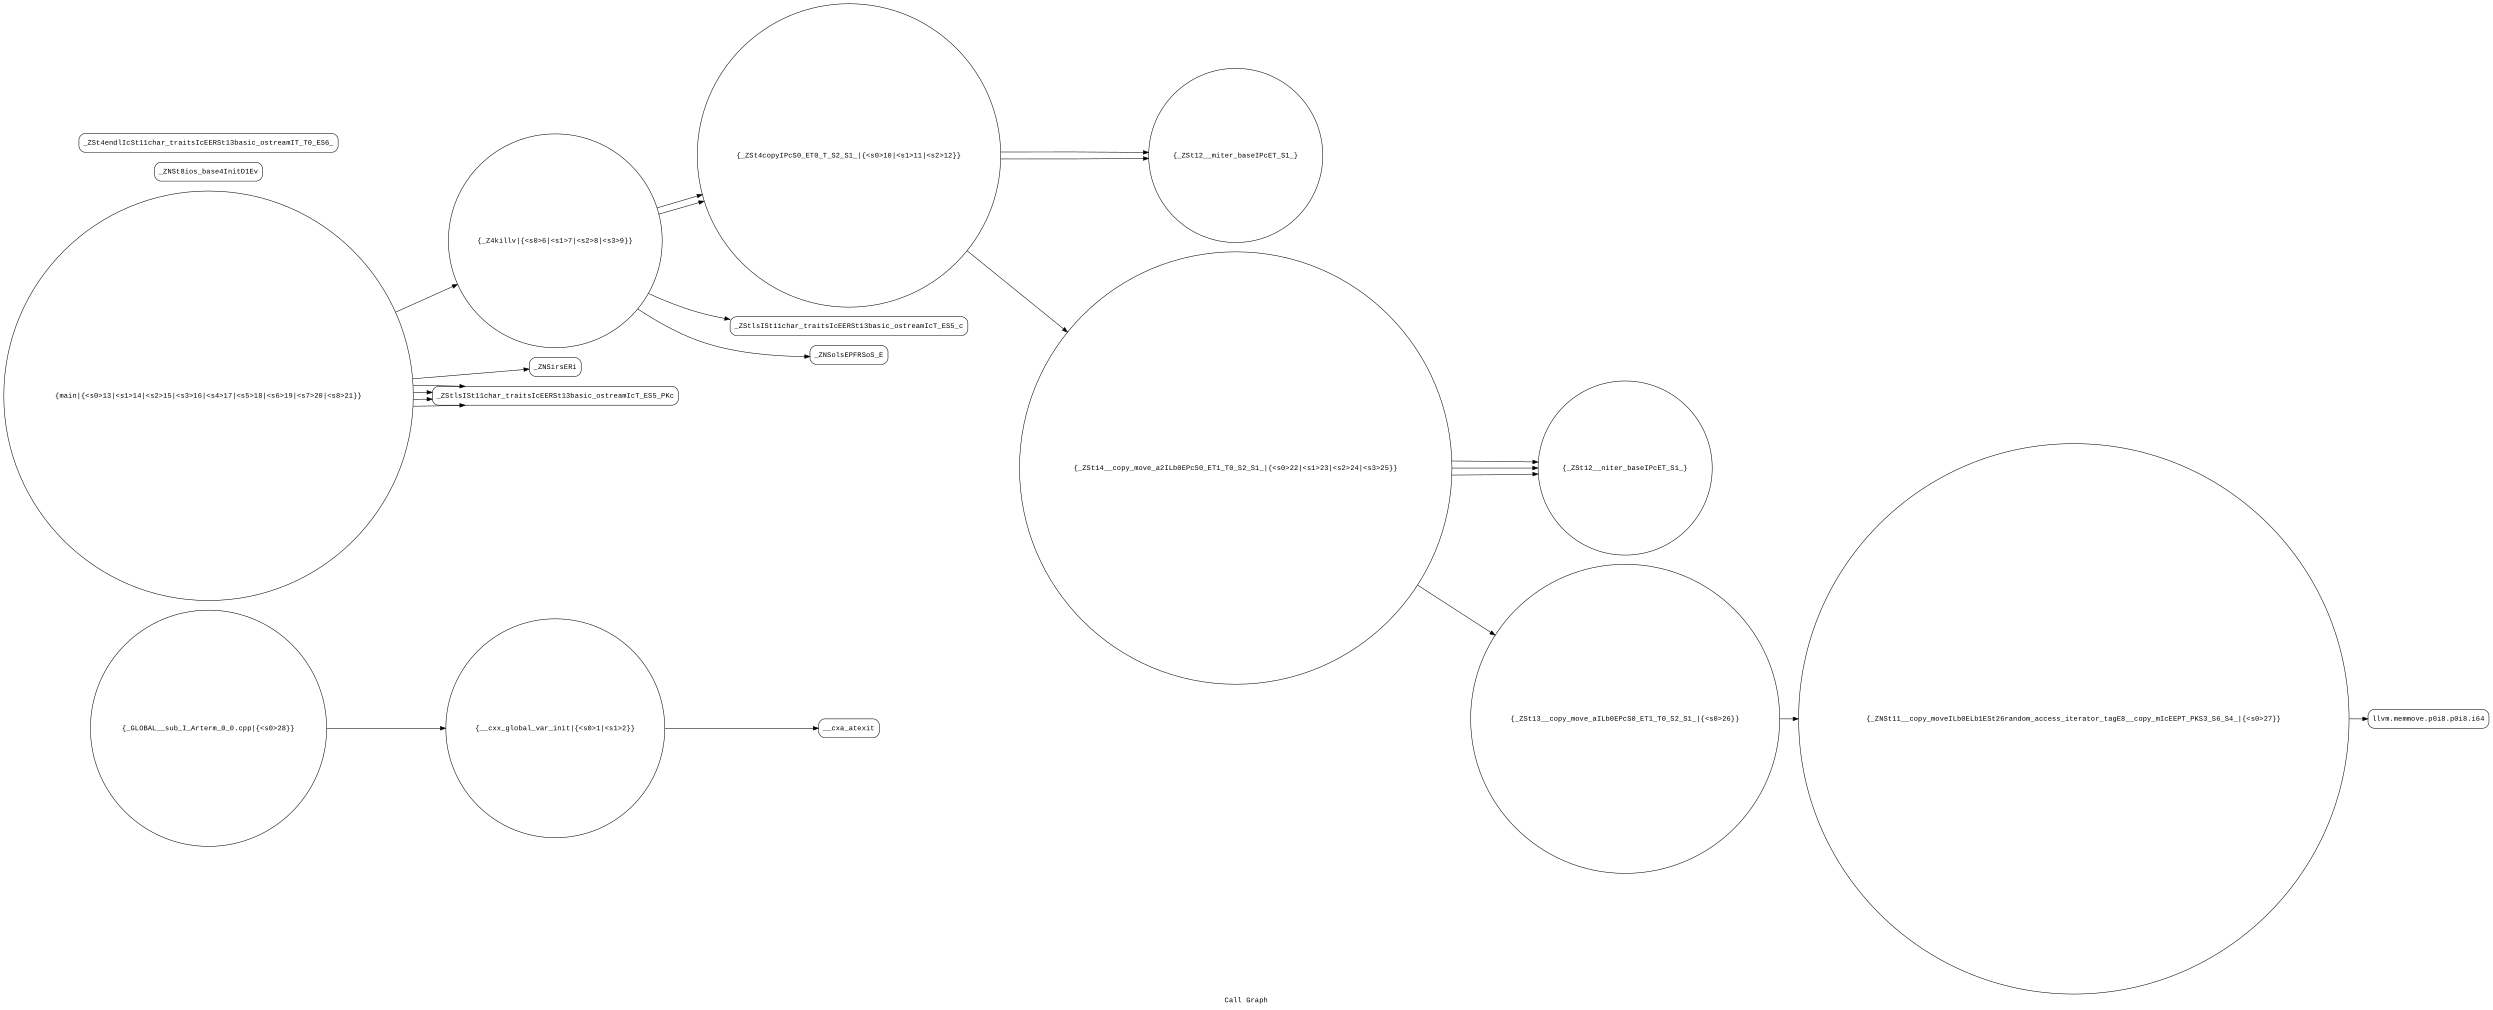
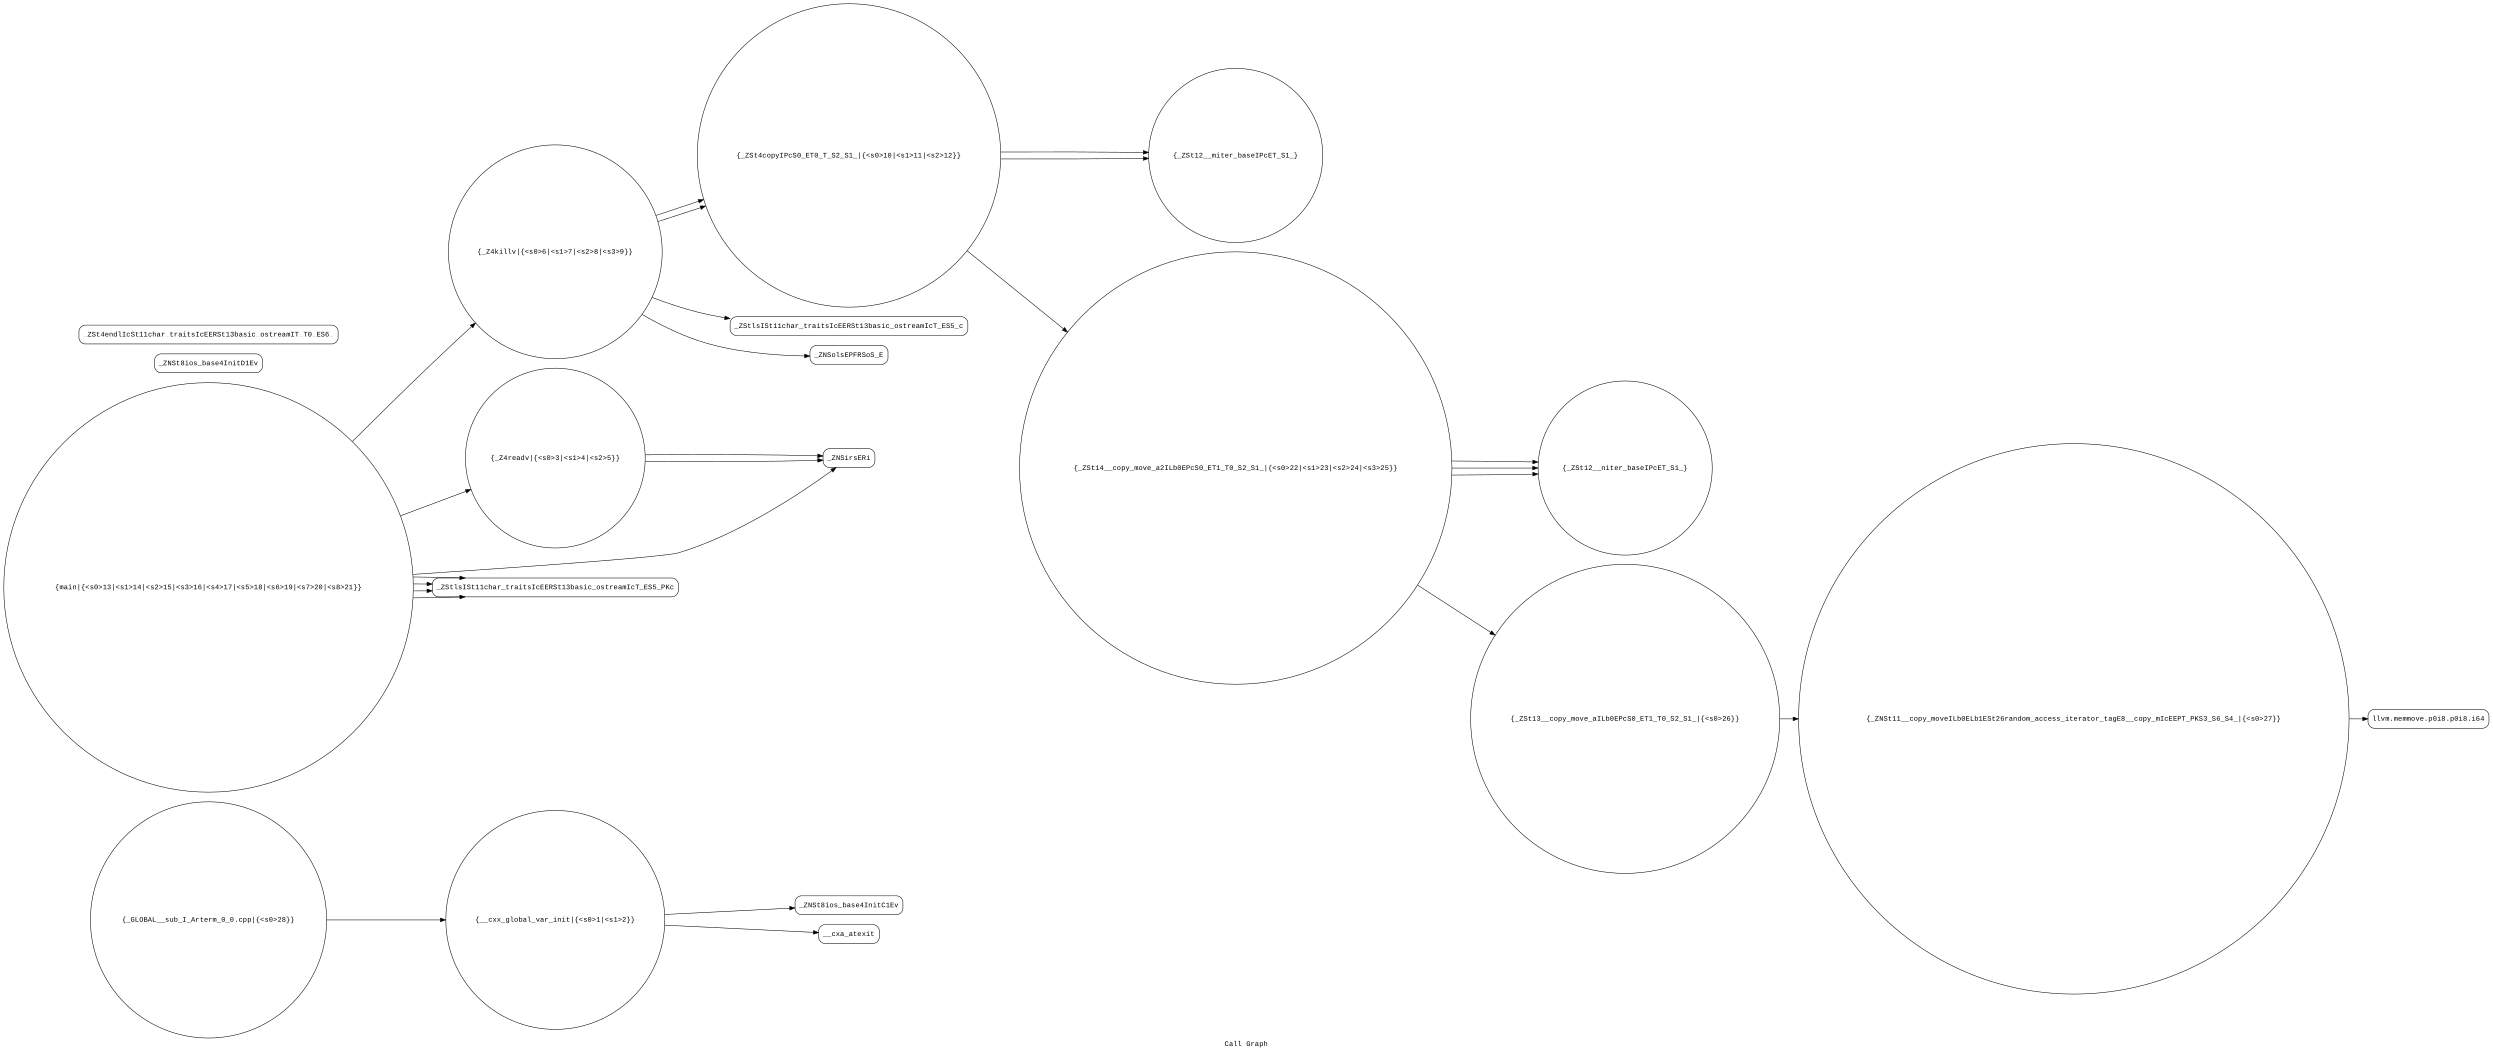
none -> (555, 458)
none -> (849, 905)
